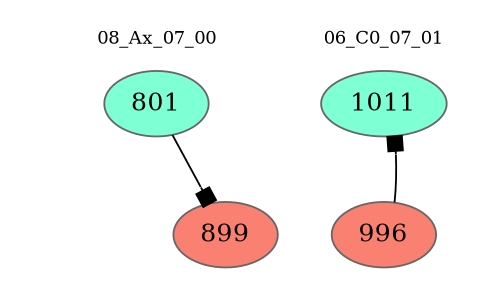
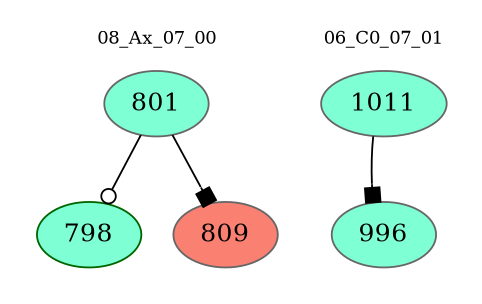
(396, 179) -> (372, 160)
none -> (89, 235)
(226, 235) -> (226, 235)
(384, 235) -> (384, 235)
